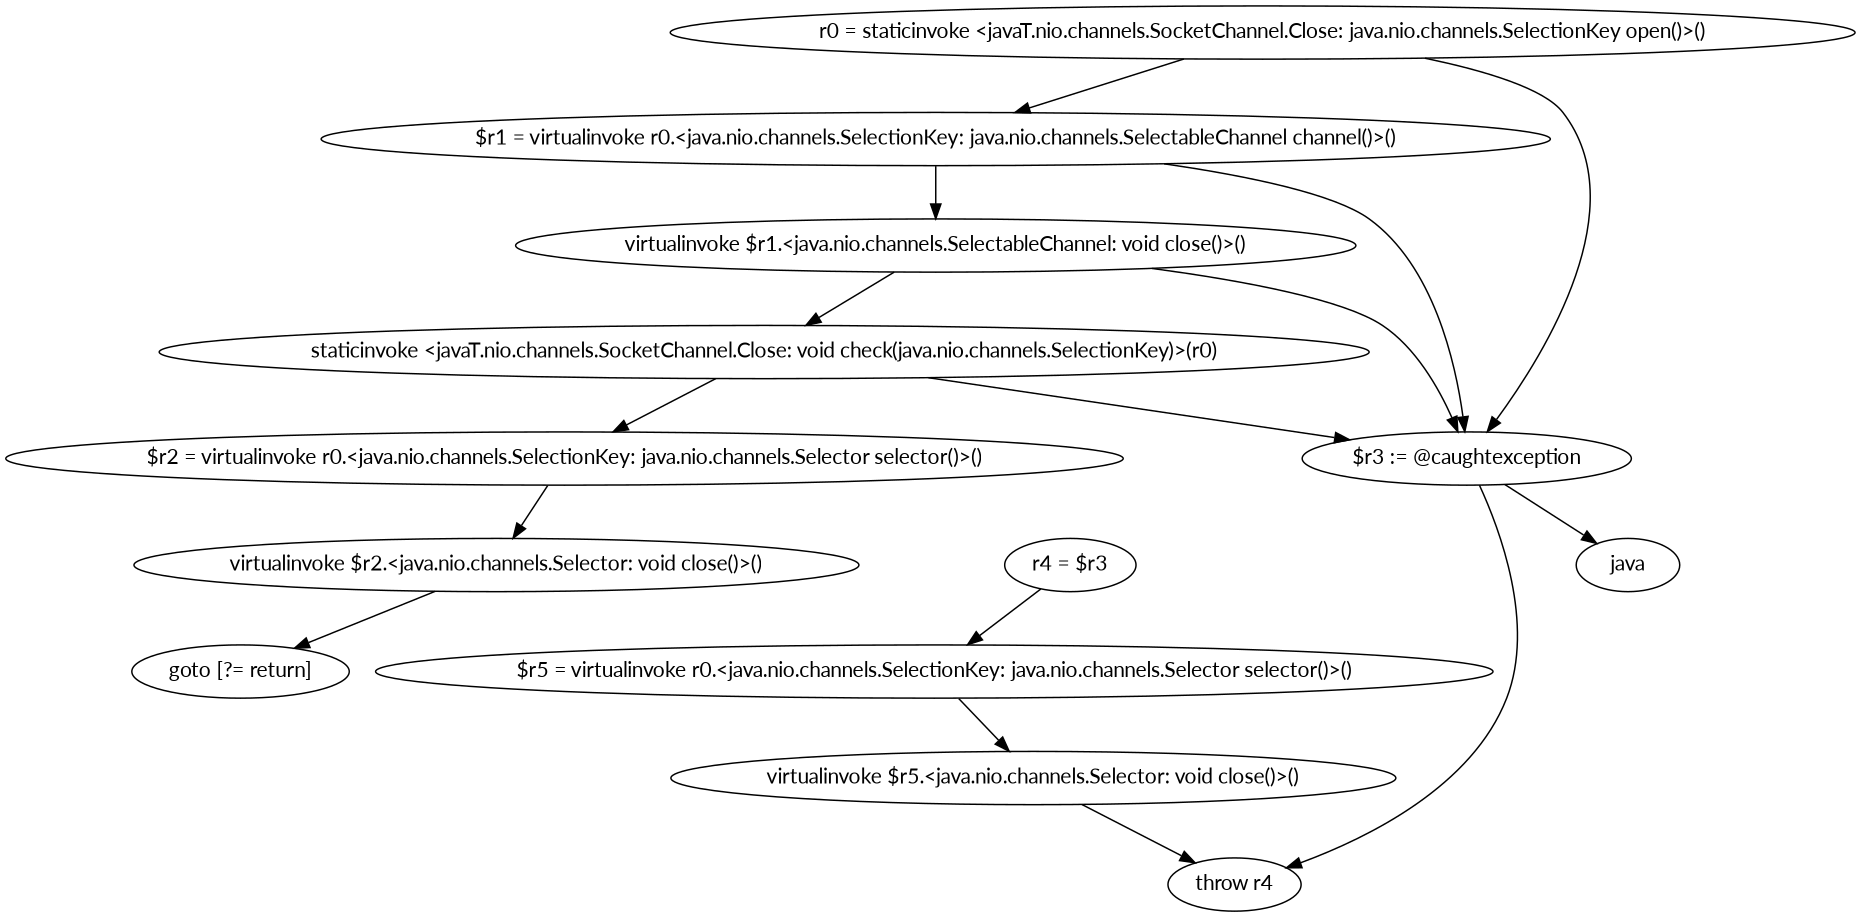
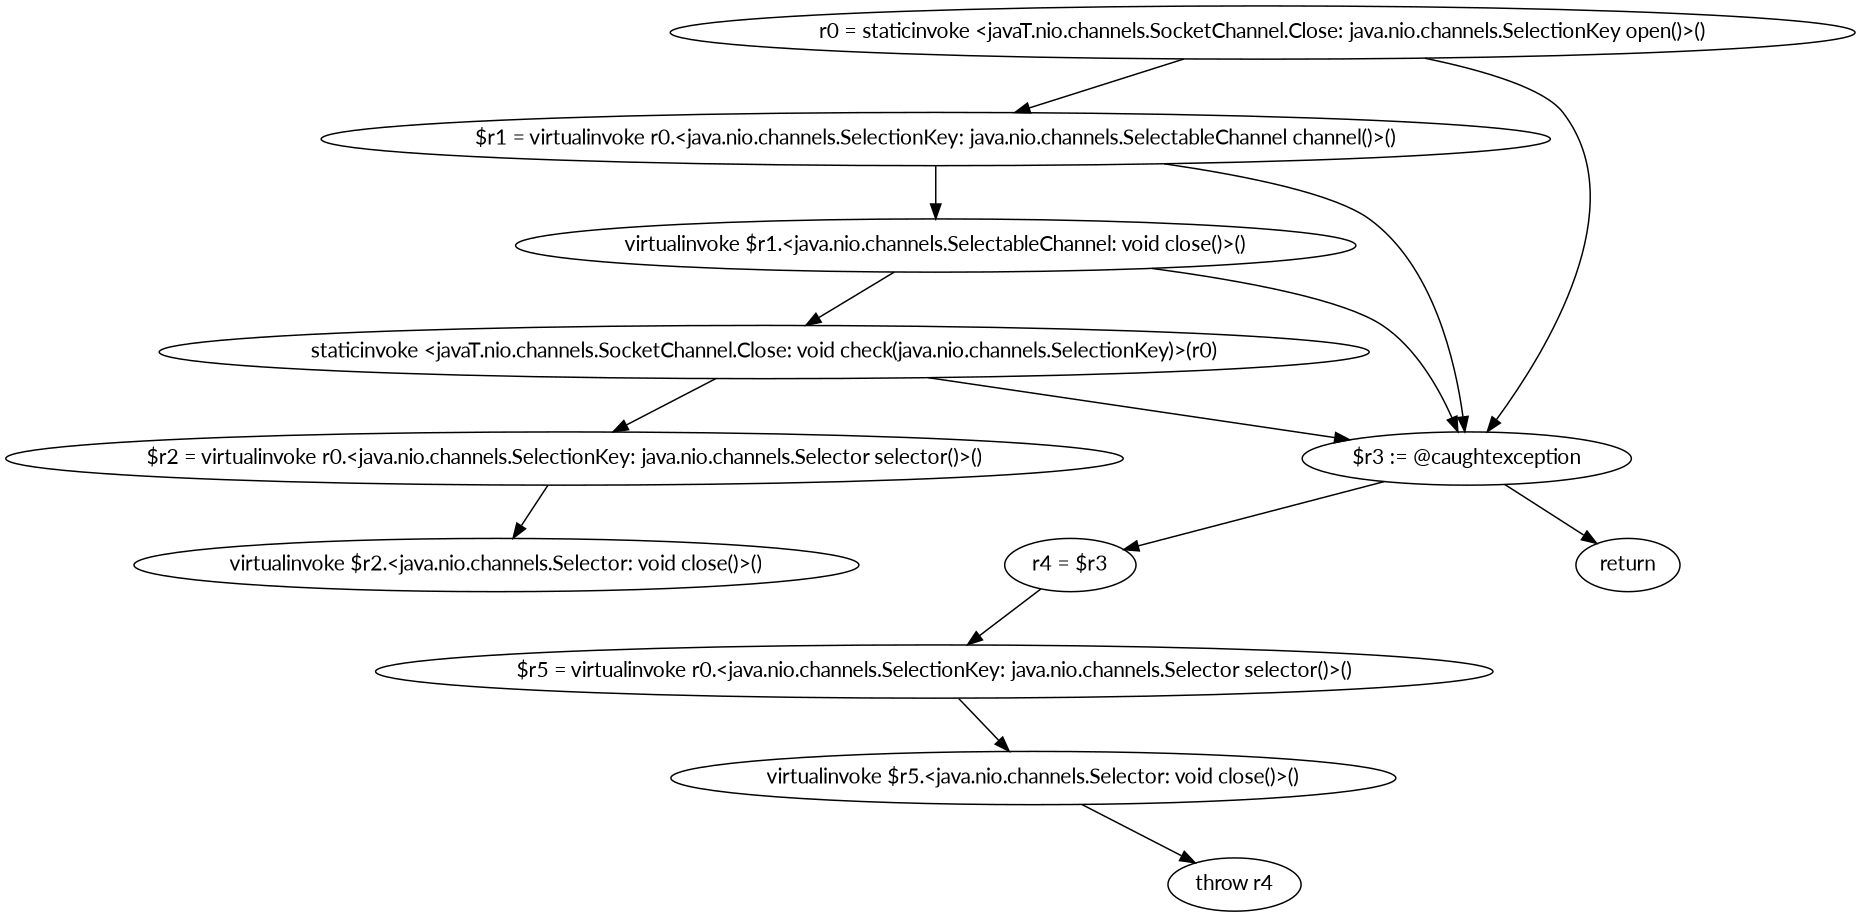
(1628, 565) -> (1628, 565)
(241, 672) -> none
(1495, 721) -> (1261, 514)
